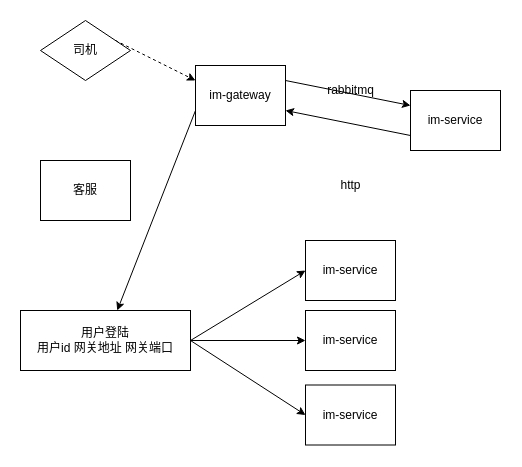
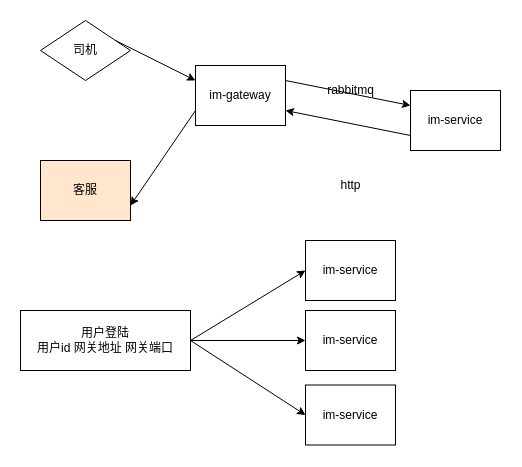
(153, 59) -> (153, 59)
(86, 191) -> (86, 191)
(158, 208) -> (165, 155)
